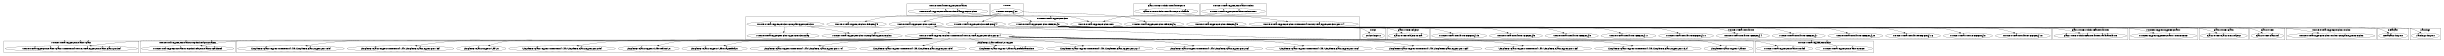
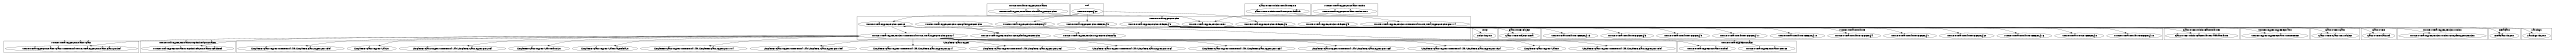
(1007, 6) -> (1087, 6)
(1022, 18) -> none
(995, 43) -> (956, 43)
(1006, 49) -> none
